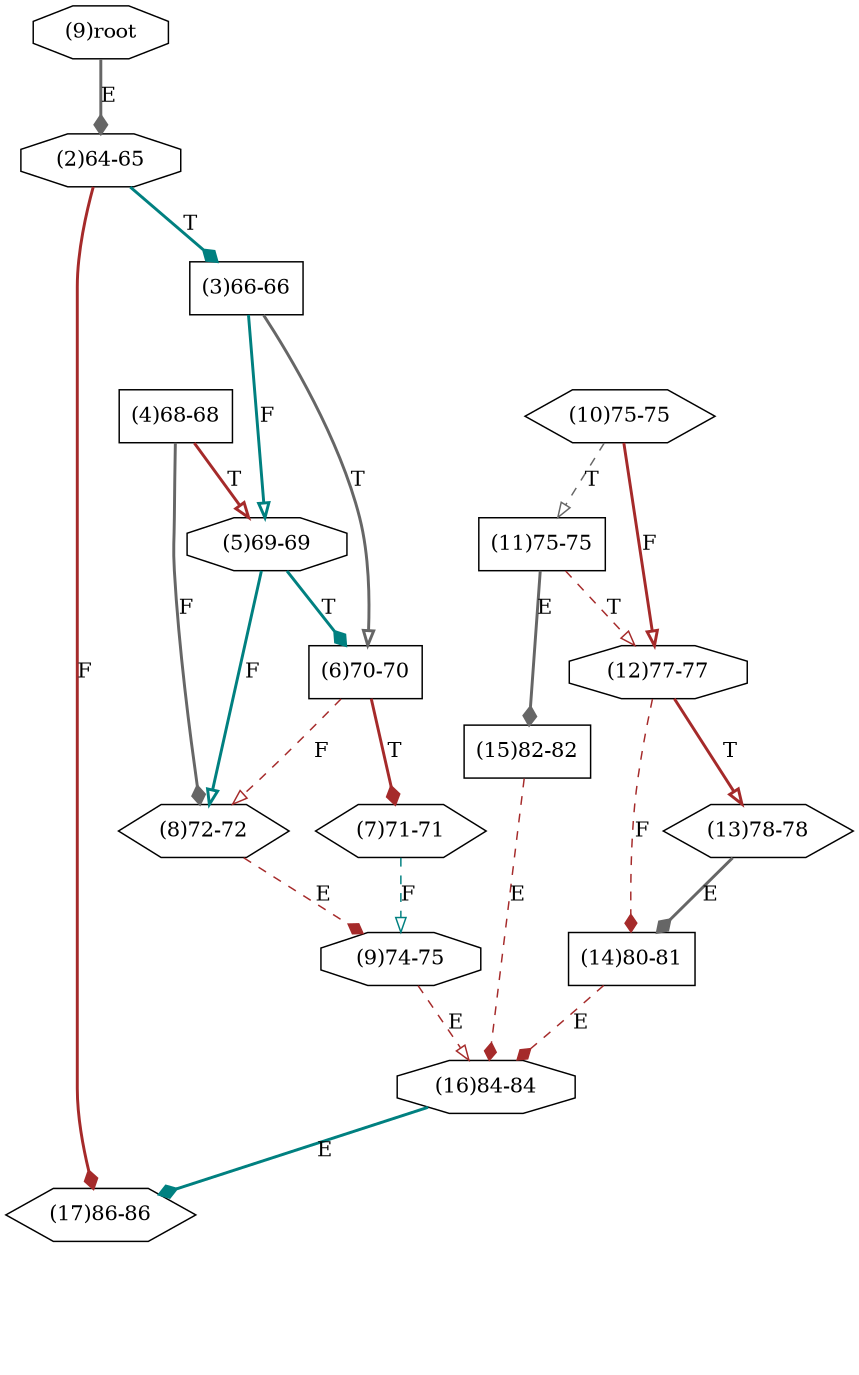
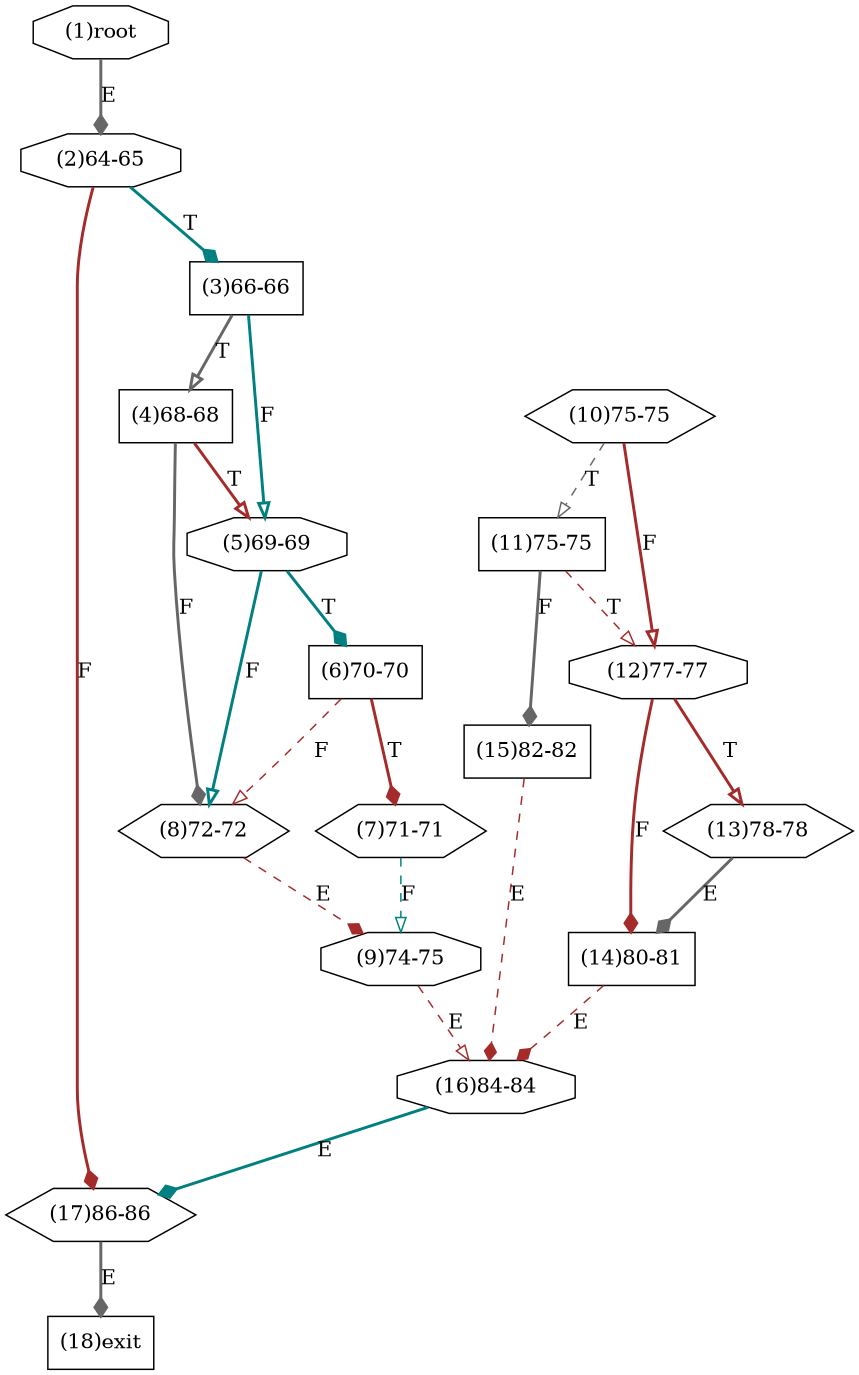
(101, 32) -> (101, 32)
(342, 465) -> (215, 346)
(545, 608) -> (545, 608)
(635, 806) -> (635, 806)
none -> (101, 1343)
